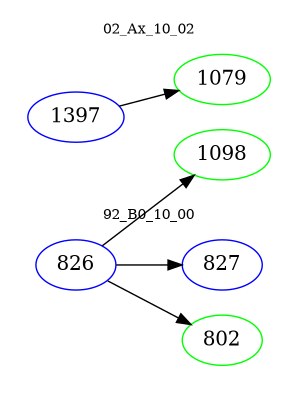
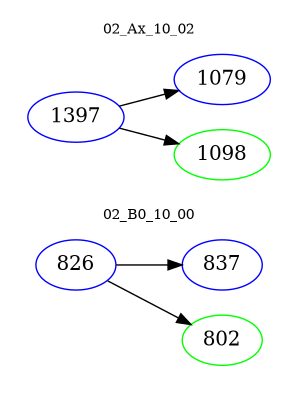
(222, 79) -> (222, 79)
(143, 215) -> (142, 134)
(149, 215) -> (149, 215)
(222, 265) -> (222, 265)
